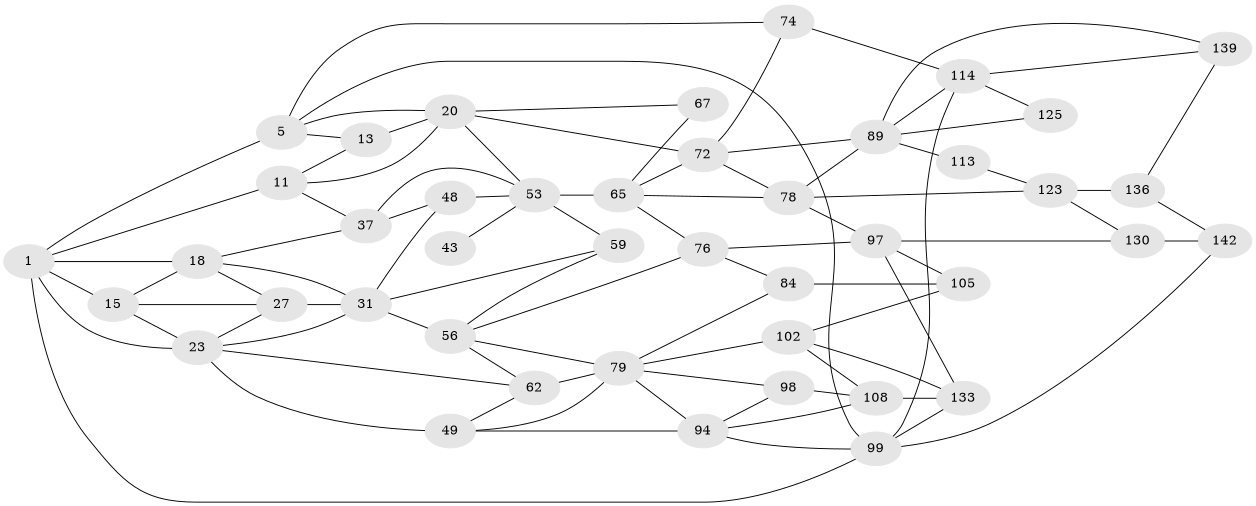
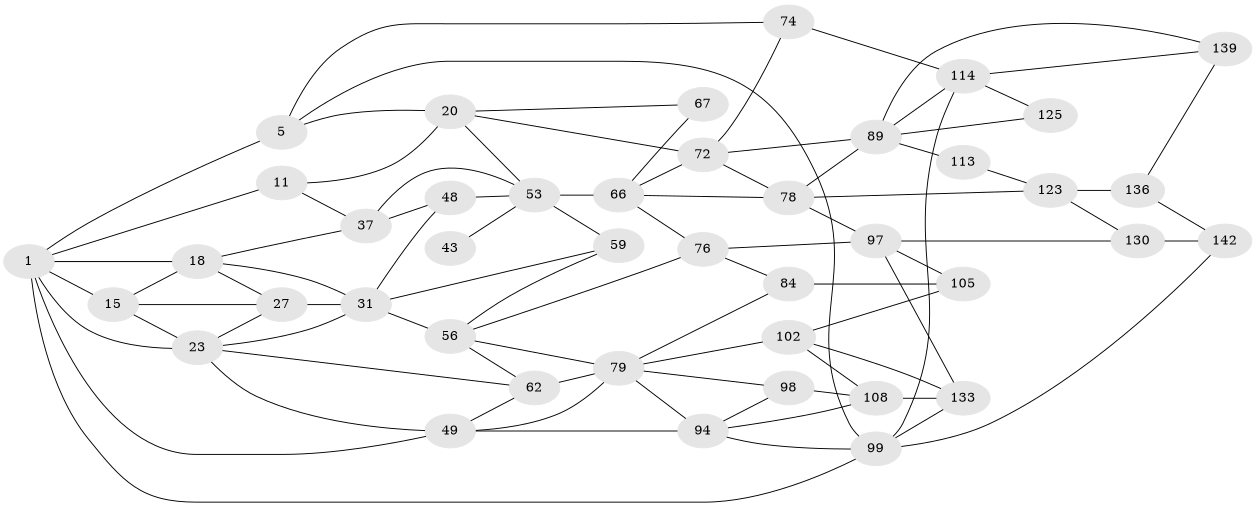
(366, 140) -> none
(619, 195) -> (619, 195)
none -> (185, 452)
